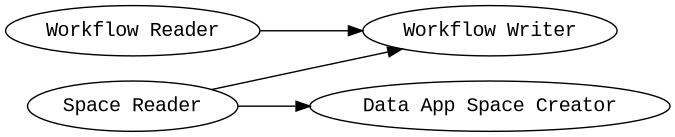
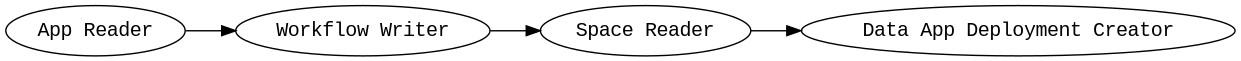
(133, 31) -> (95, 31)
(300, 71) -> (508, 31)
(490, 106) -> (1018, 31)
